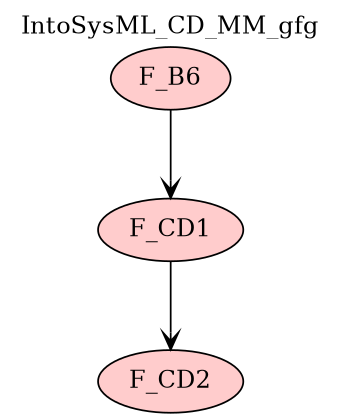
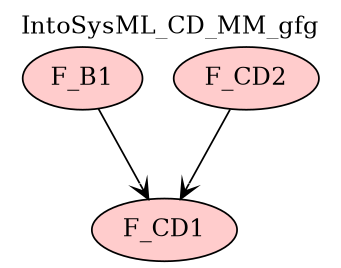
(171, 78) -> (83, 78)
(171, 297) -> (210, 146)
